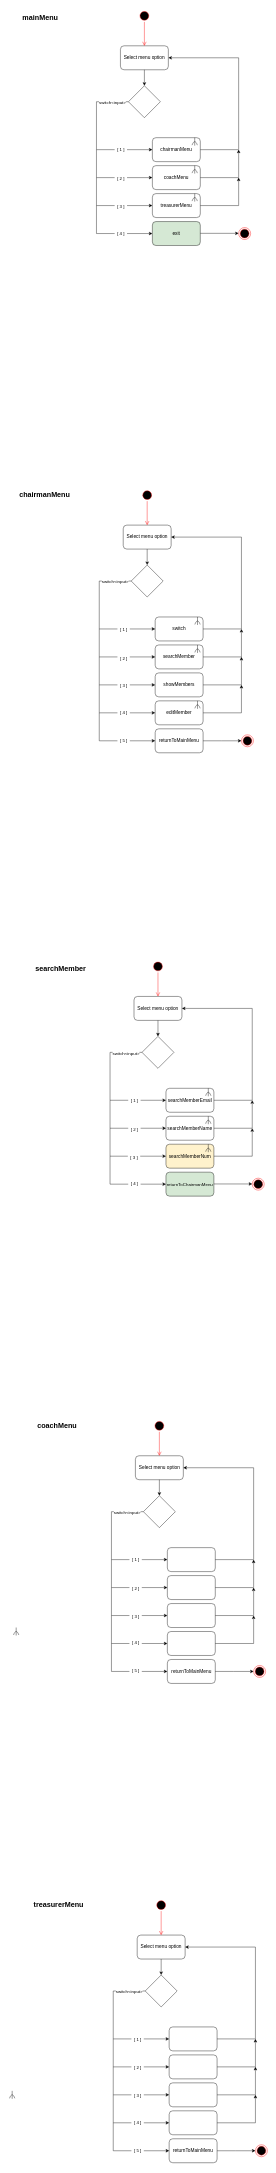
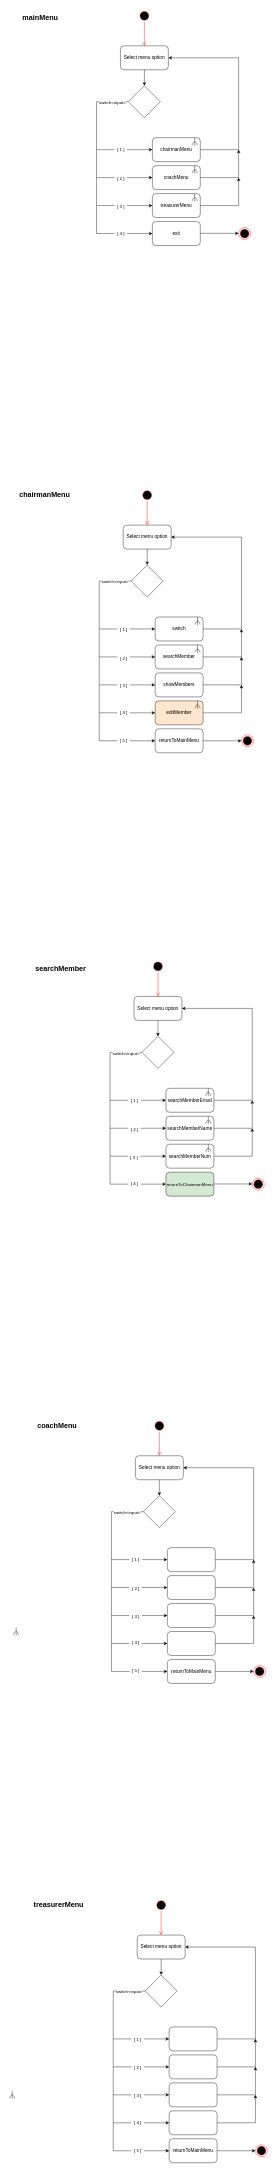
(177, 232) -> (177, 232)
(179, 712) -> (179, 712)
(190, 1156) -> (190, 1156)
